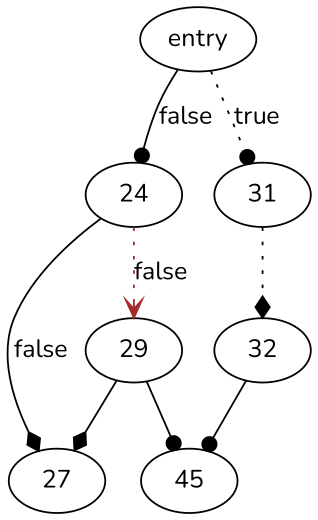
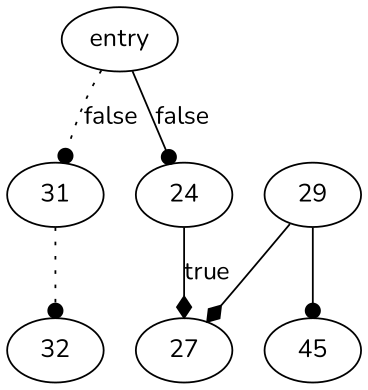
(257, 117) -> (112, 117)
(263, 262) -> (55, 265)
(134, 264) -> none
(42, 350) -> (207, 273)
(230, 409) -> none
